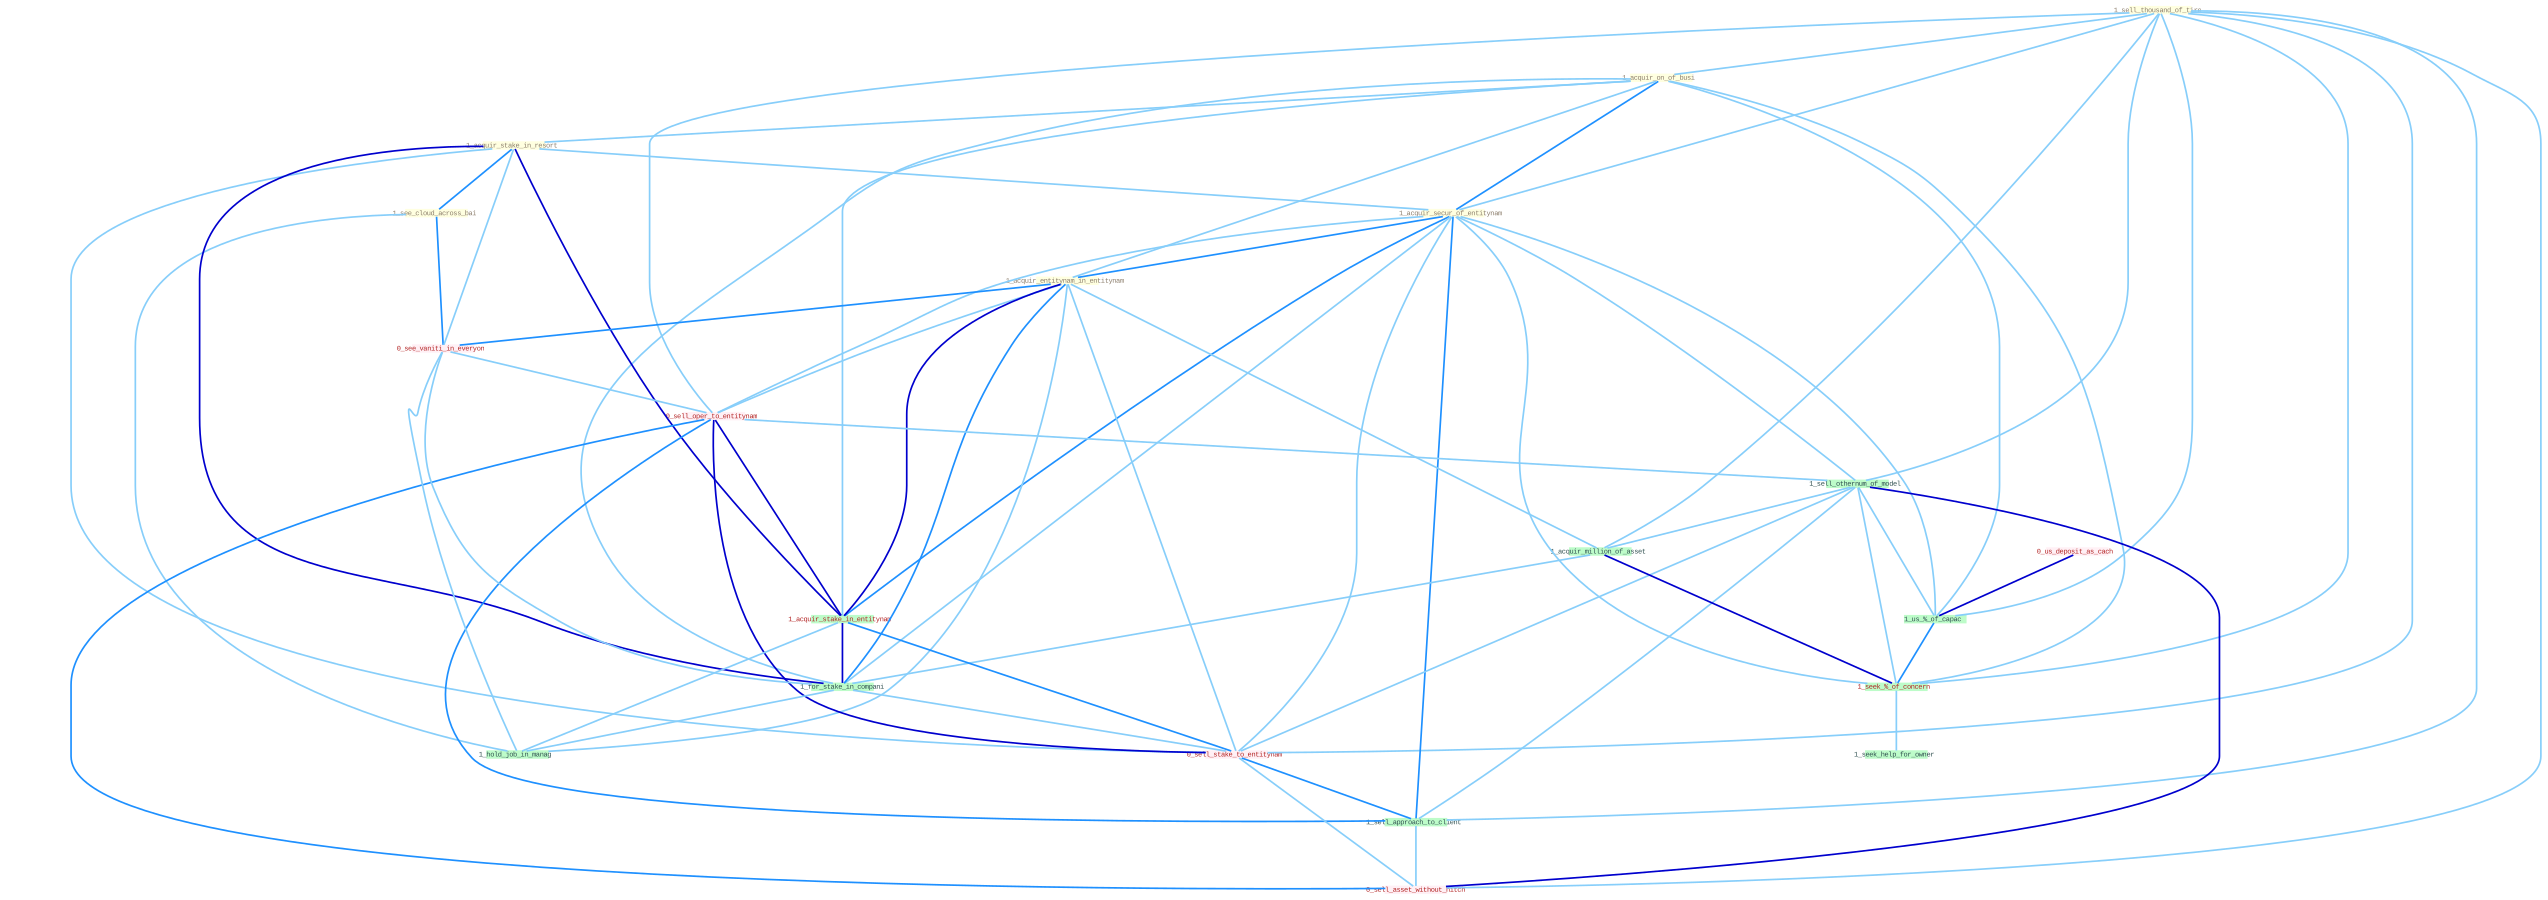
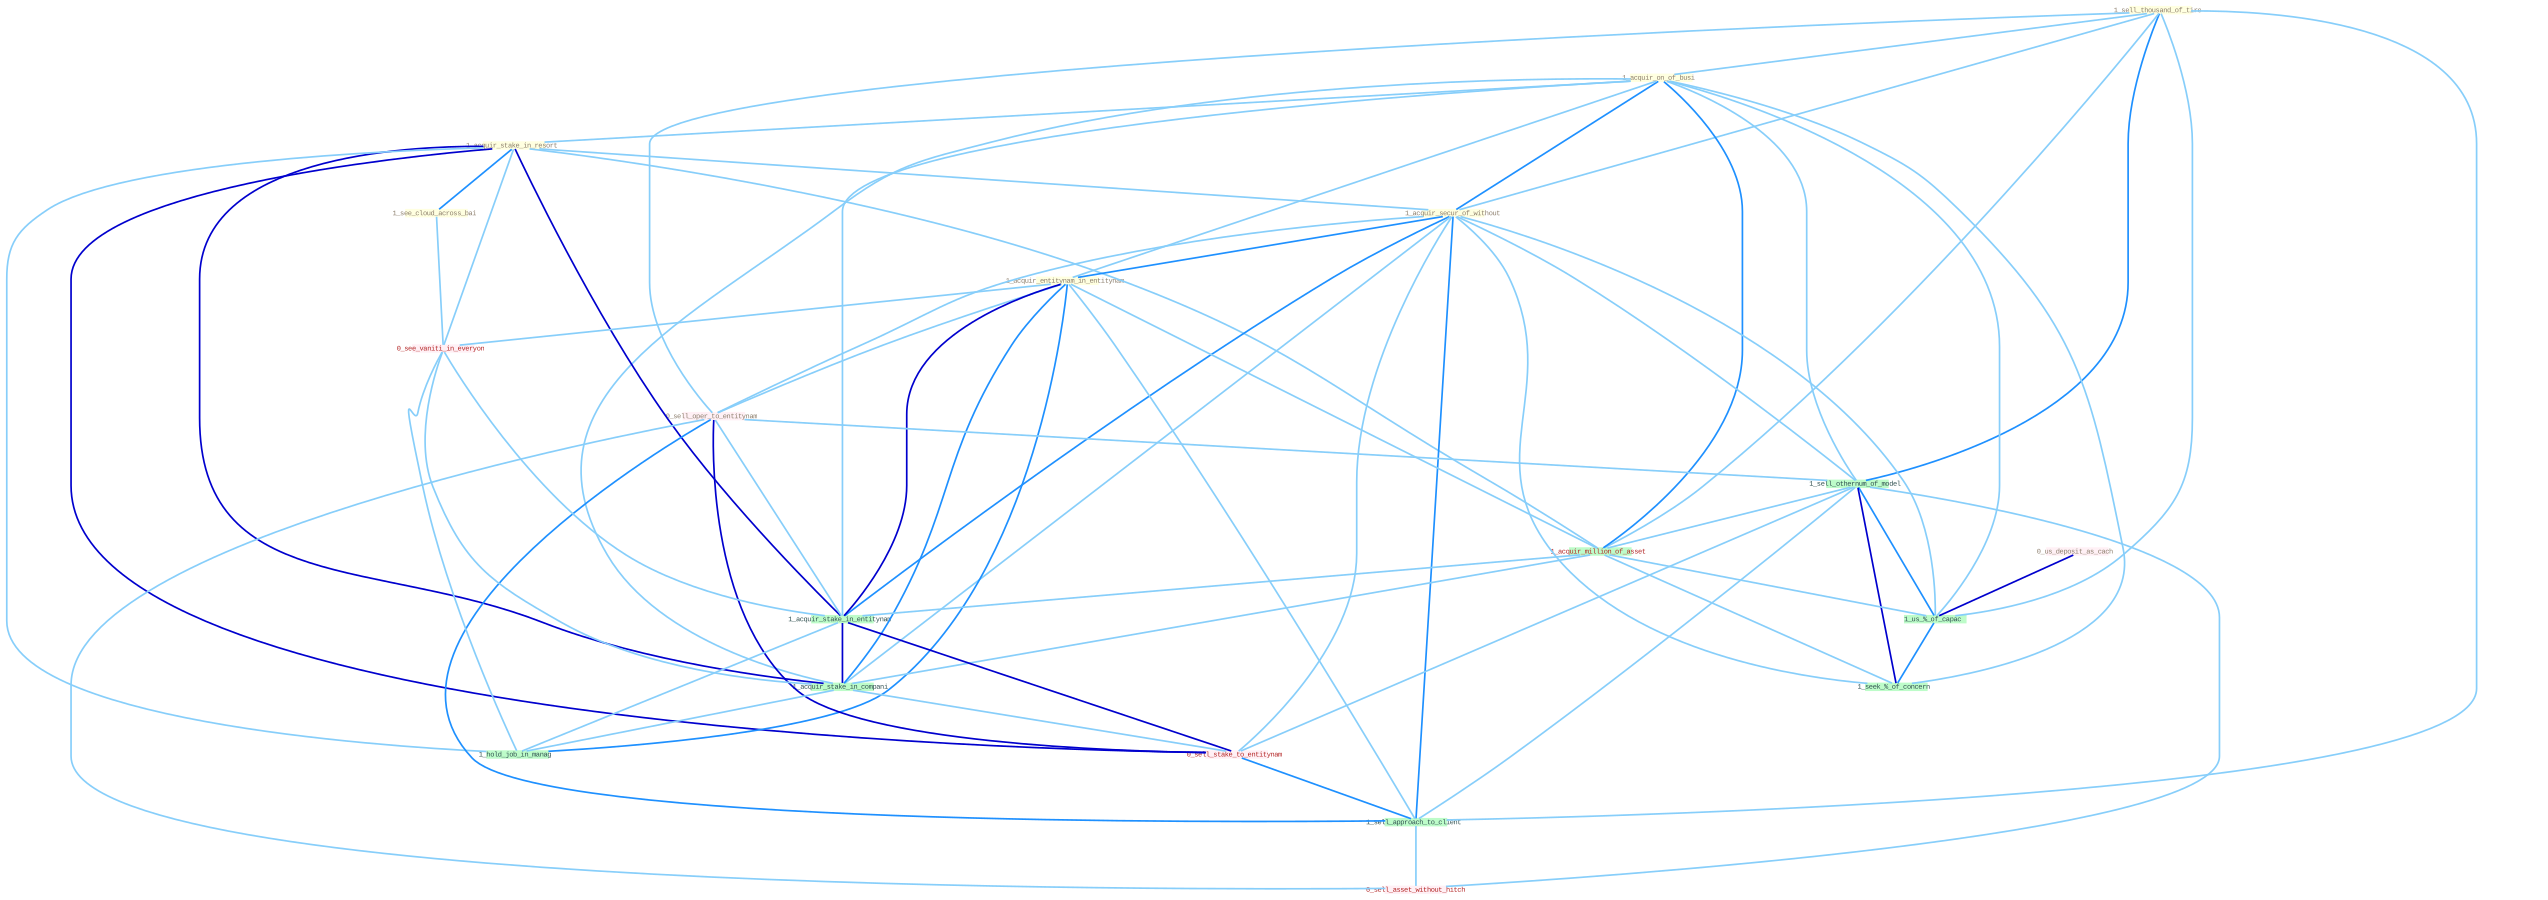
(1453, 213) -> (1453, 213)
none -> (1807, 250)
none -> (1038, 252)
(440, 281) -> (440, 281)
none -> (1742, 314)
(755, 315) -> (755, 315)
(2120, 321) -> (2120, 321)
(578, 382) -> (619, 550)
(714, 416) -> (714, 416)
(2348, 462) -> none
(138, 496) -> (7, 444)
(778, 518) -> (778, 518)
(1152, 518) -> (1248, 547)
(1600, 551) -> (1600, 551)
(1896, 551) -> (1896, 551)
(2077, 551) -> (2077, 551)
none -> (1221, 585)
none -> (1768, 585)
(1877, 585) -> (1877, 585)
(842, 619) -> (842, 619)
(1748, 619) -> (1748, 619)
(940, 638) -> (940, 638)
(277, 644) -> (277, 644)
(842, 687) -> (842, 687)
(1040, 687) -> (1040, 687)
(1896, 687) -> (1896, 687)
(2276, 687) -> none
(1896, 754) -> none
(2502, 794) -> none
(2101, 813) -> (2101, 813)
(1339, 832) -> none
(328, 845) -> (328, 845)
